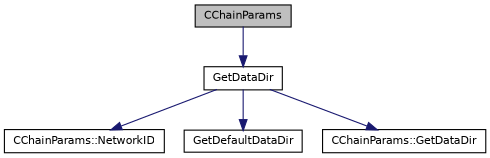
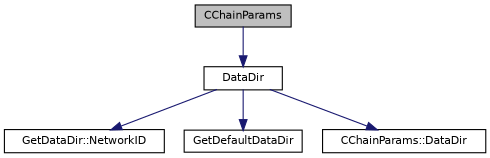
(243, 78) -> (243, 78)
(84, 141) -> (84, 141)
(404, 141) -> (404, 141)
